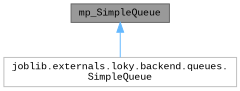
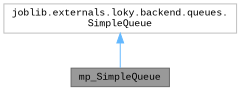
(120, 45) -> (120, 55)
